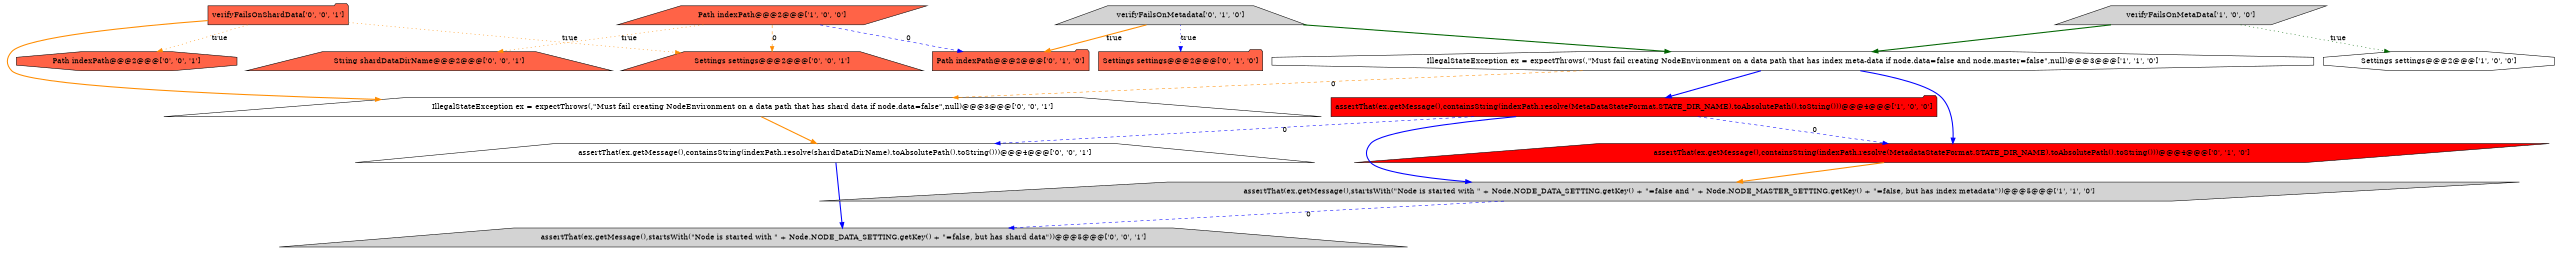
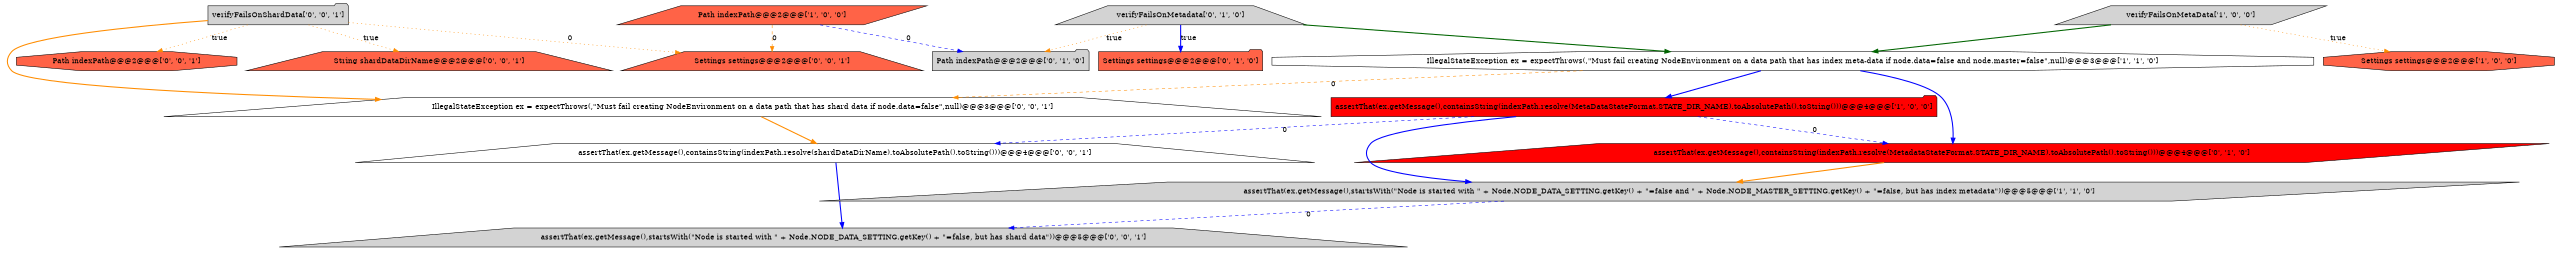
(278, 15) -> (278, 15)
(1181, 36) -> (1181, 36)
(570, 38) -> (570, 38)
(603, 38) -> (351, 37)
(1098, 38) -> (1098, 38)
(2312, 38) -> (2312, 38)
(1011, 61) -> (1011, 61)
(2439, 61) -> (2439, 61)
